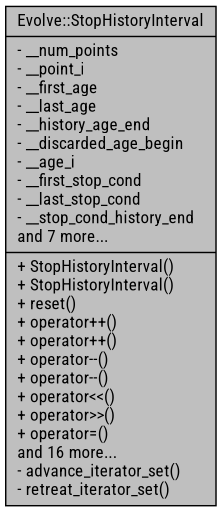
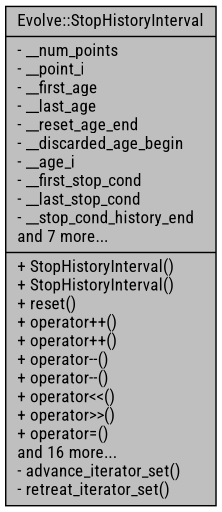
(84, 125) -> (78, 125)
